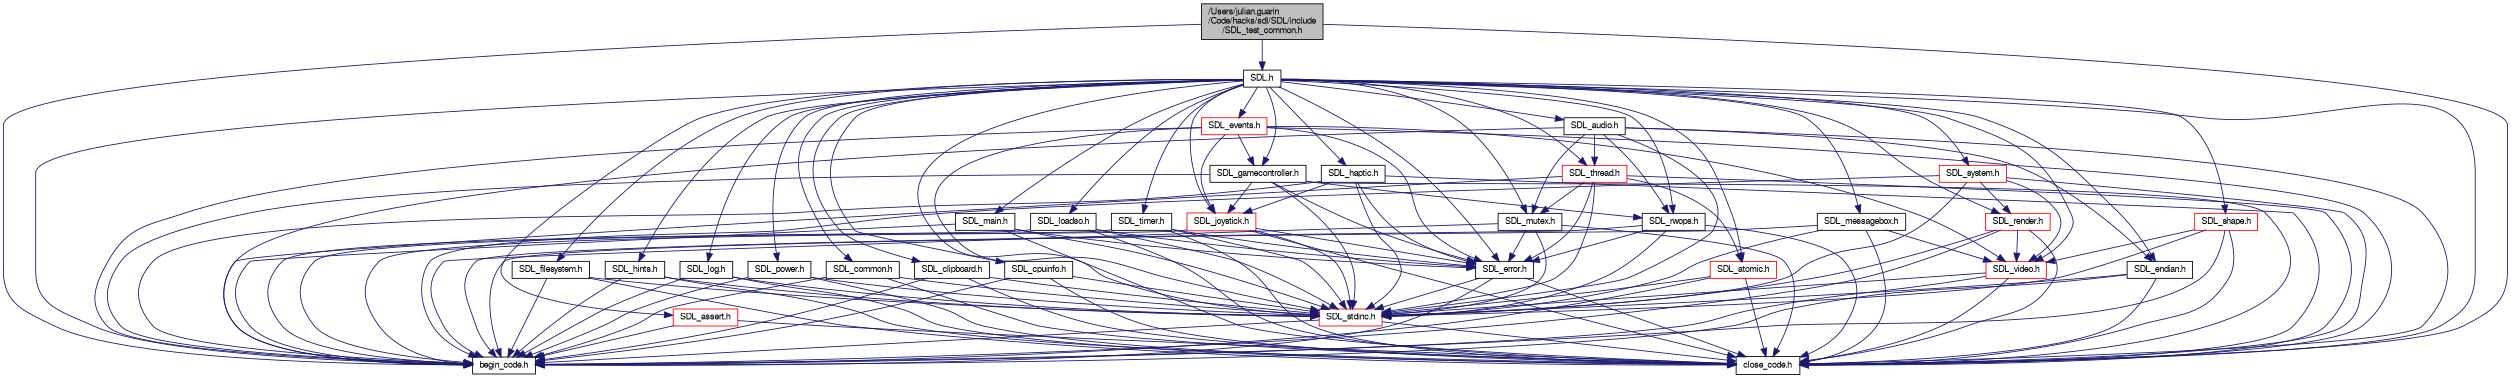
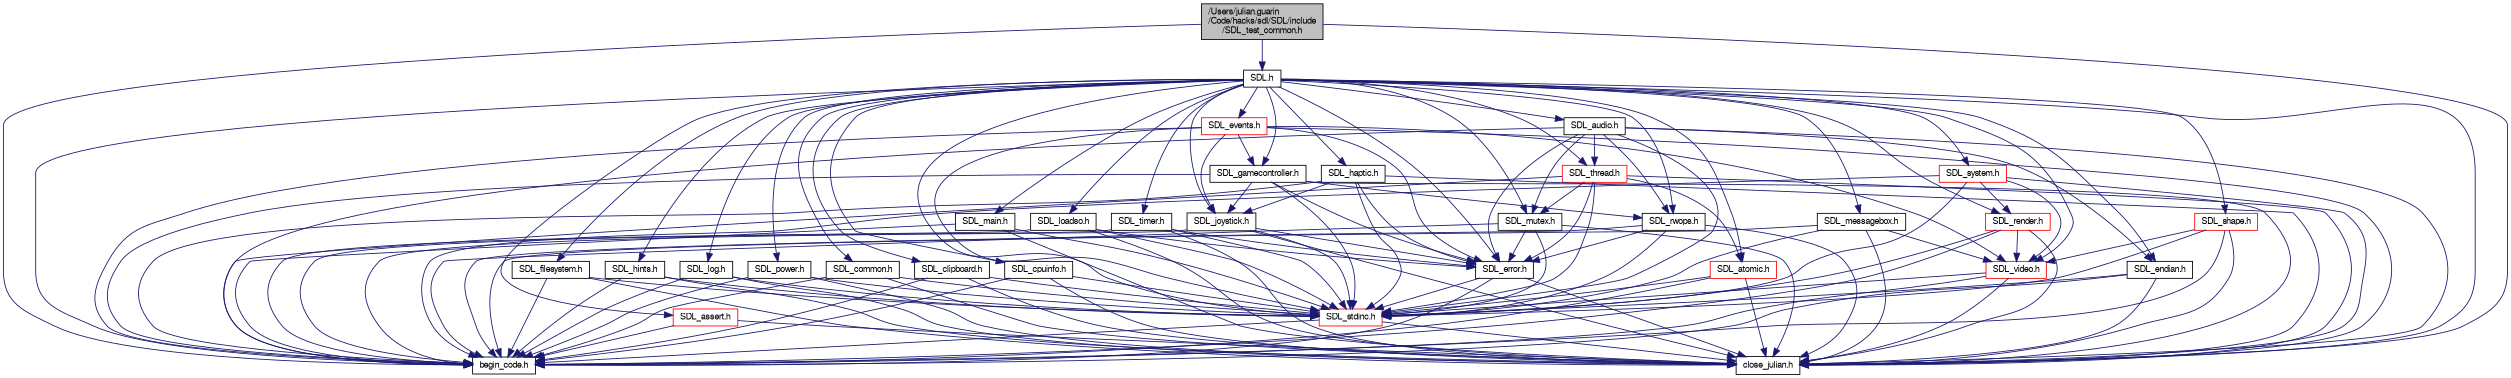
(1221, 222) -> (1221, 222)
(1240, 254) -> (1521, 173)
(1768, 366) -> (1768, 366)
